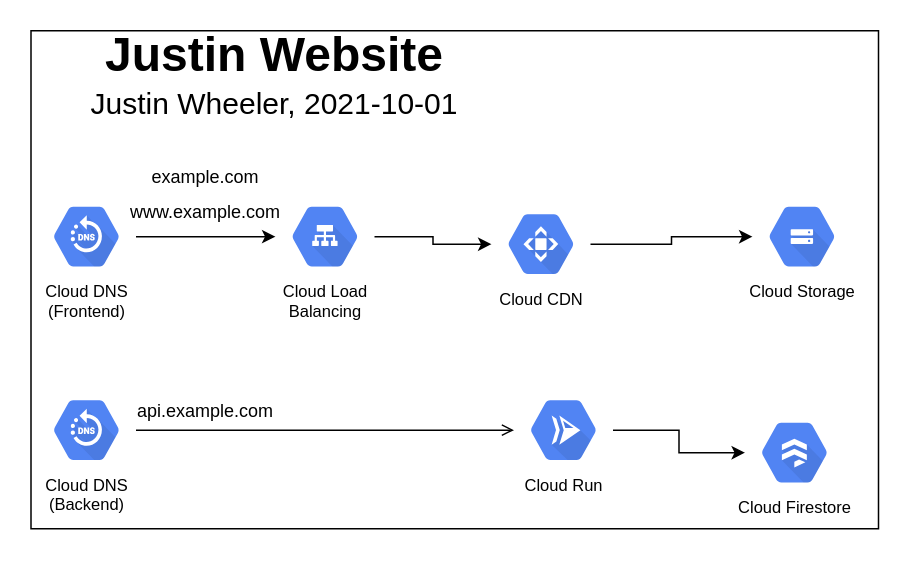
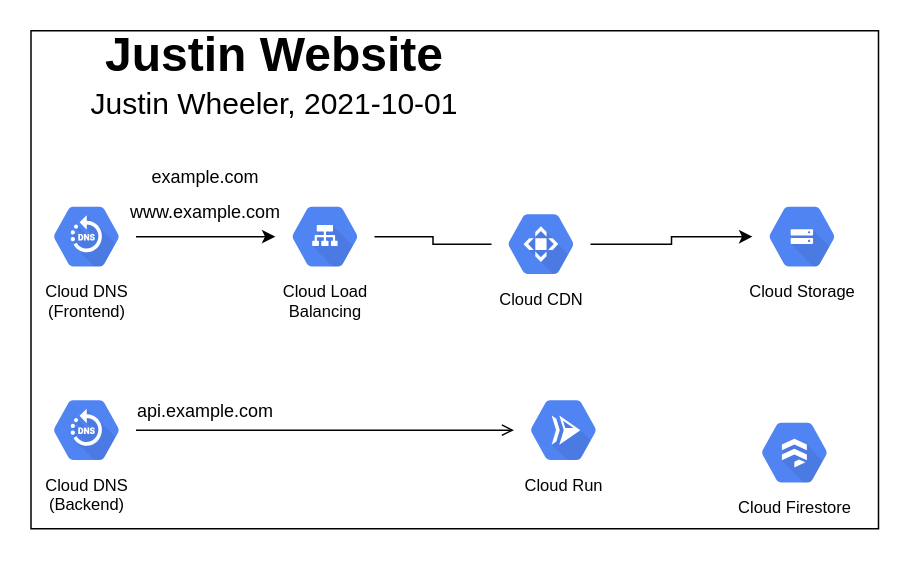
(480, 244) -> (484, 244)
(679, 436) -> none
